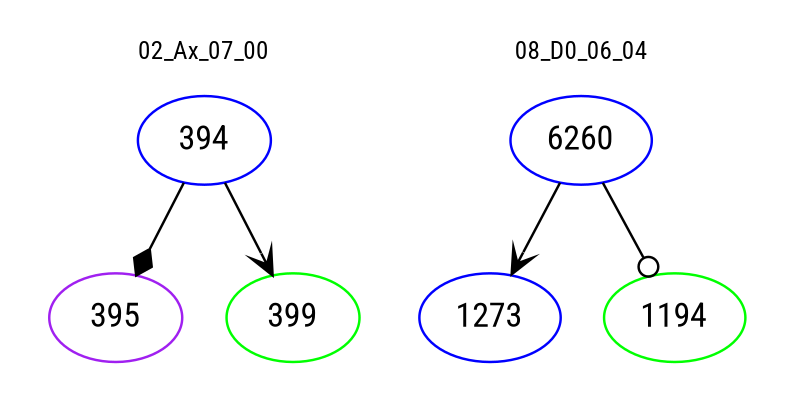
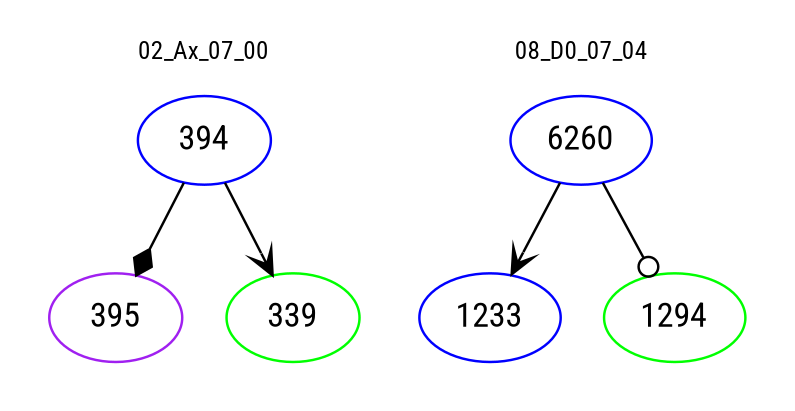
(582, 53) -> (582, 53)
(293, 318) -> (293, 318)
(490, 318) -> (490, 318)
(675, 318) -> (675, 318)
